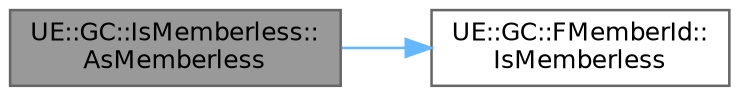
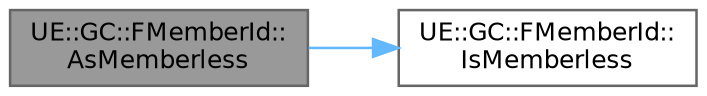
(175, 48) -> (159, 48)
